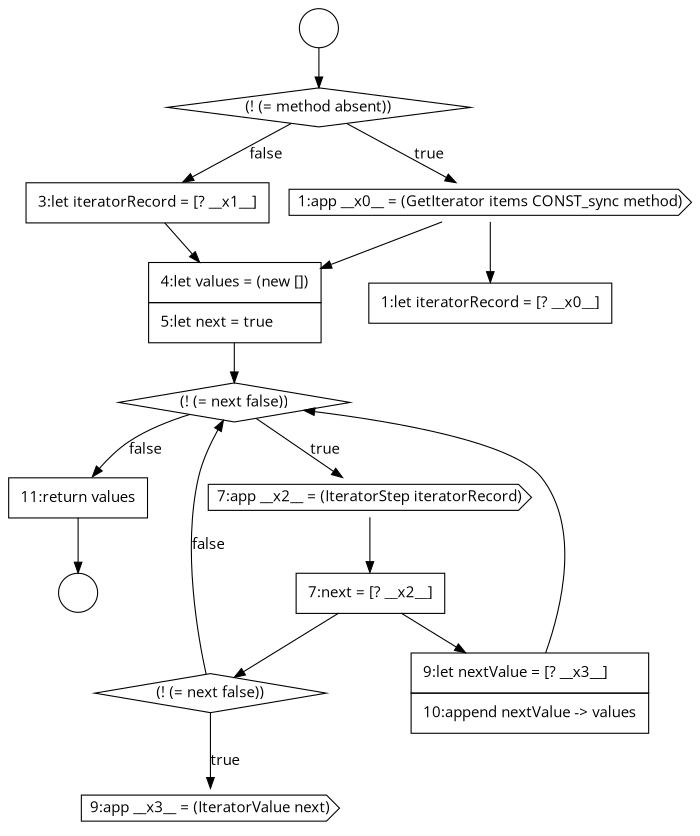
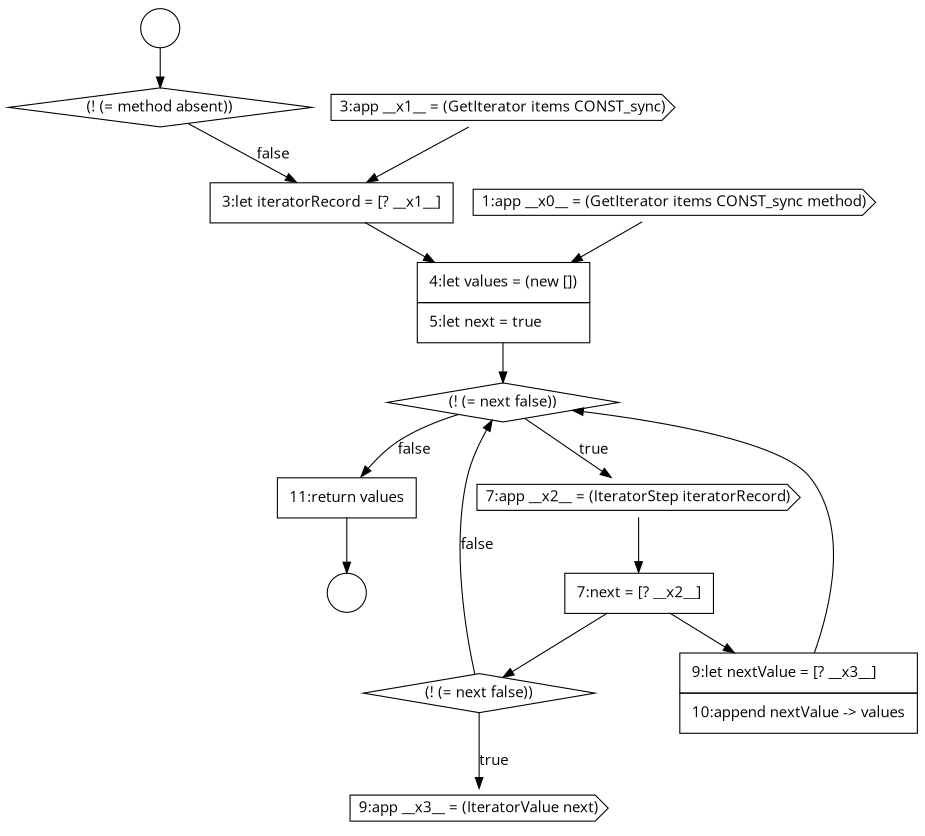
none -> (503, 107)
(396, 150) -> none
(490, 303) -> none
